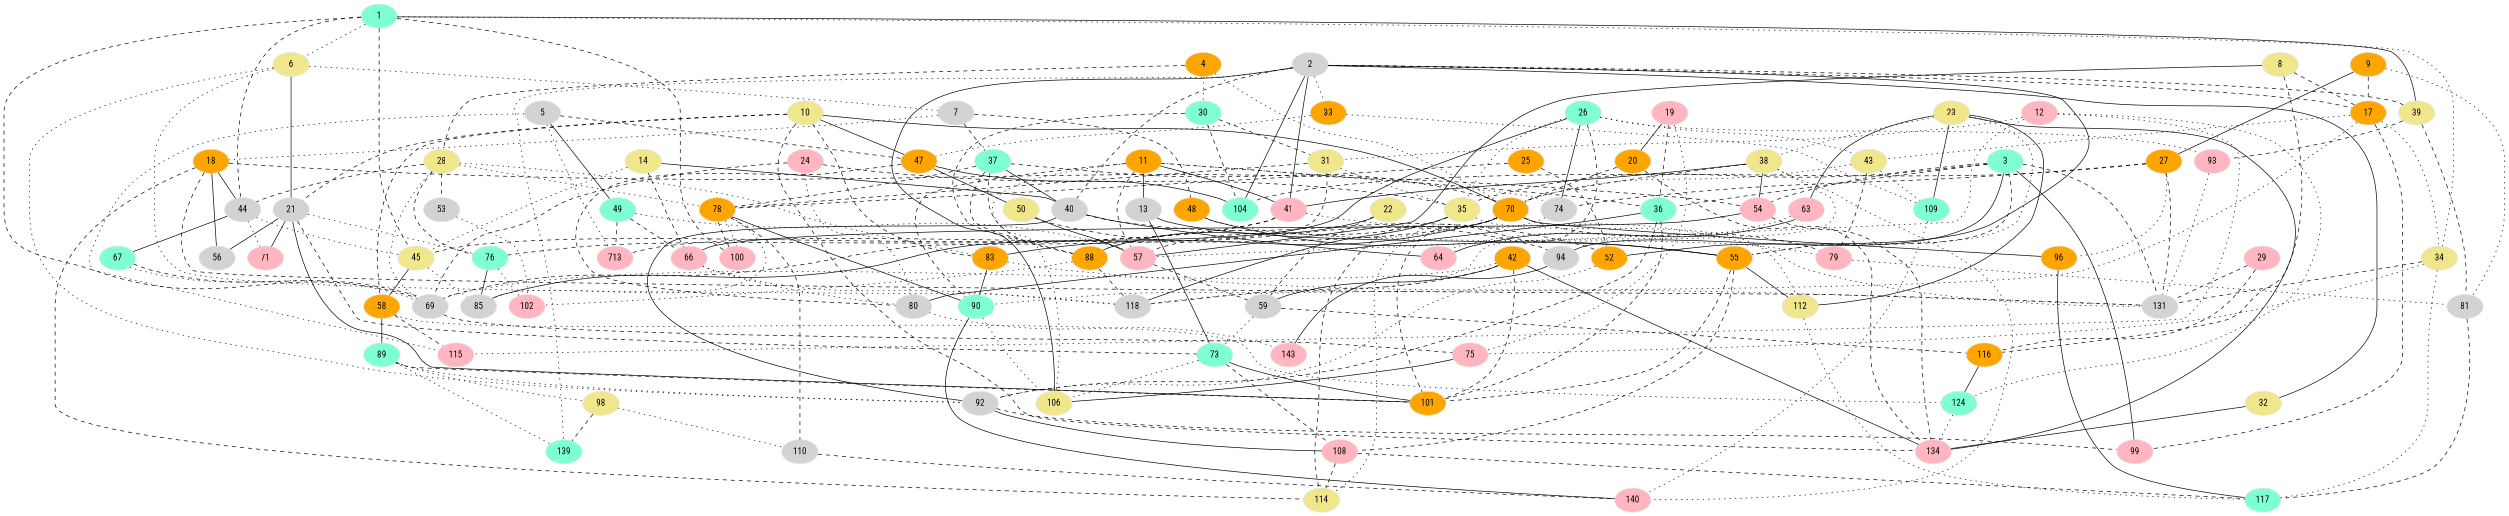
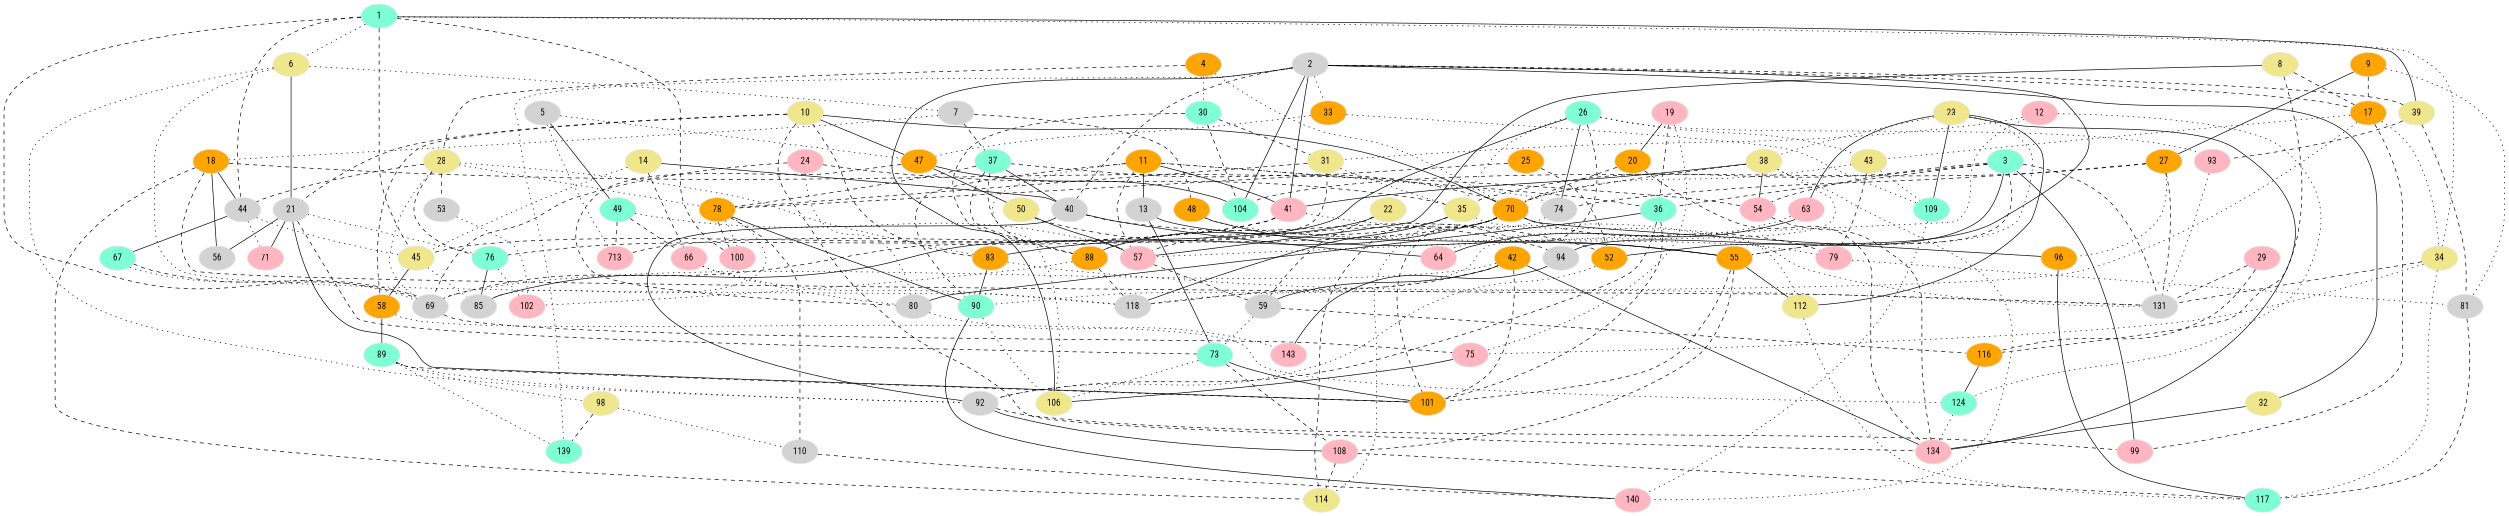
(731, 137) -> (731, 137)
(1117, 229) -> none
(456, 355) -> none
